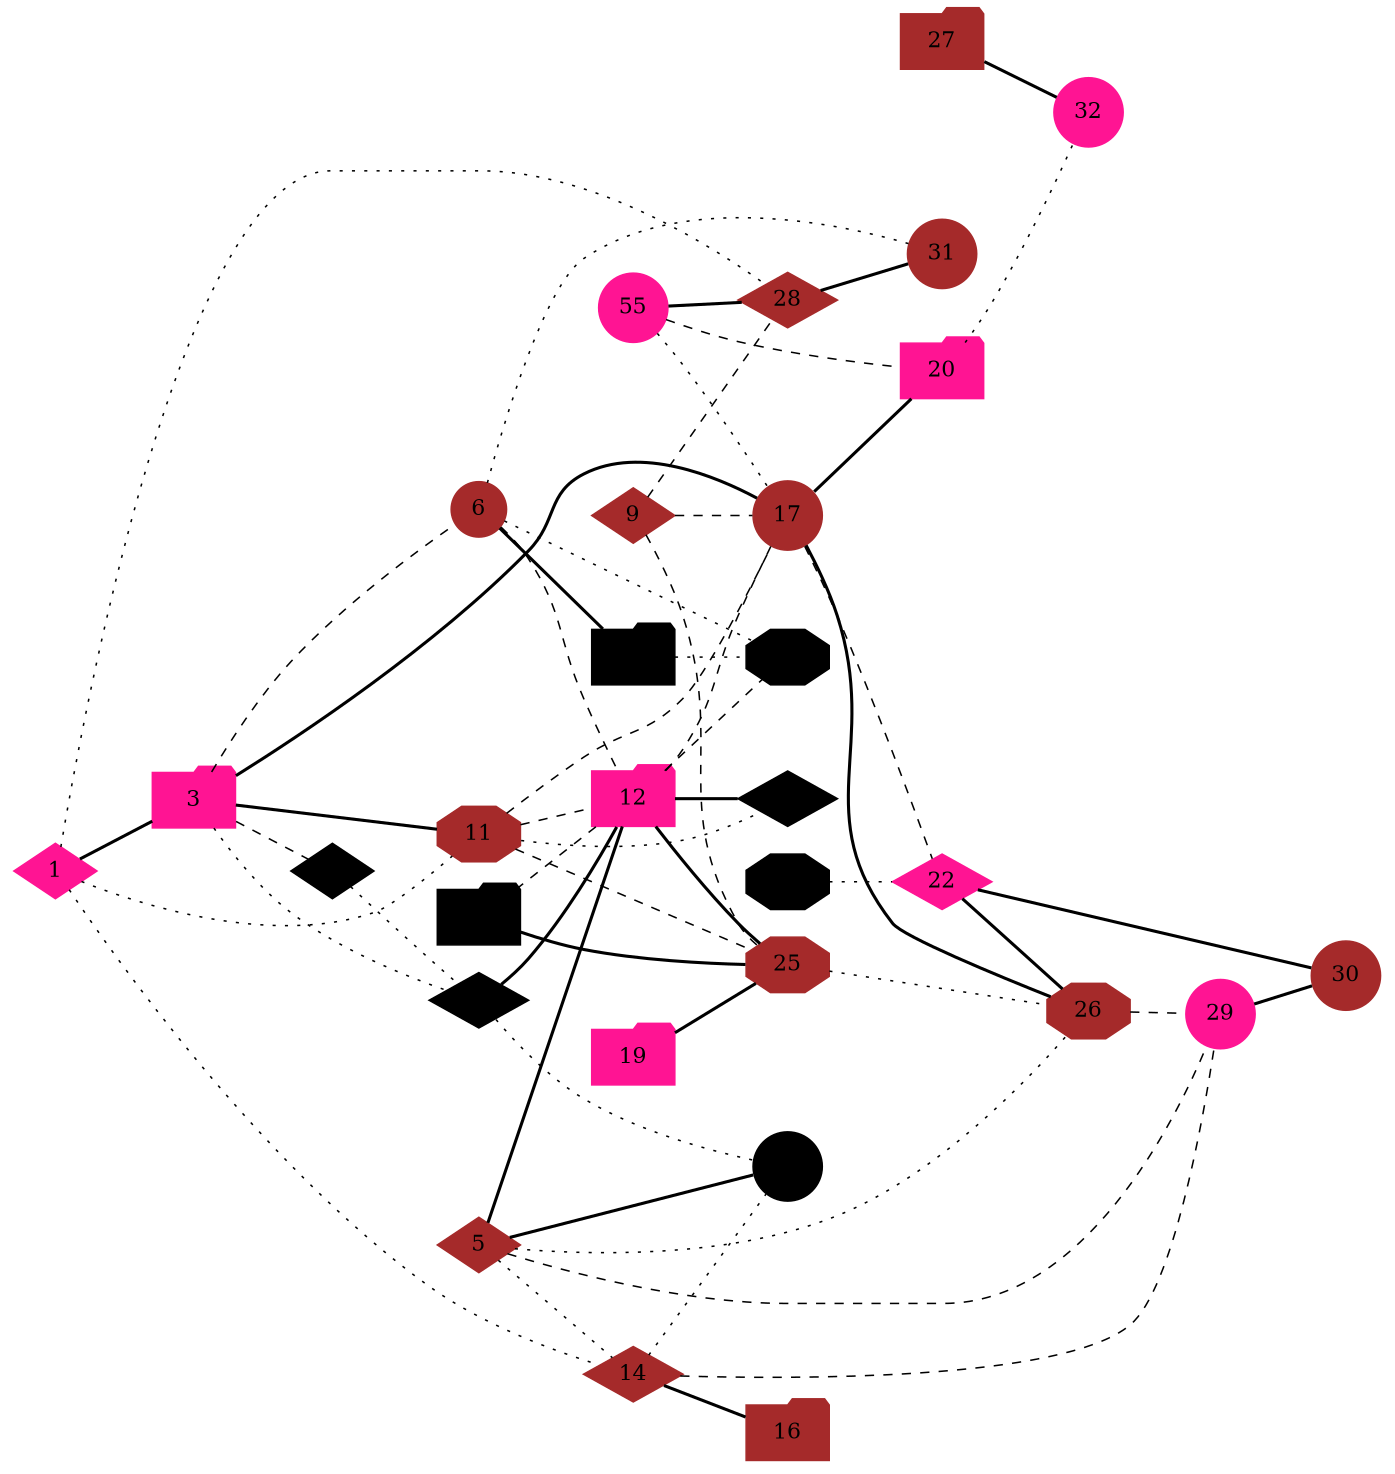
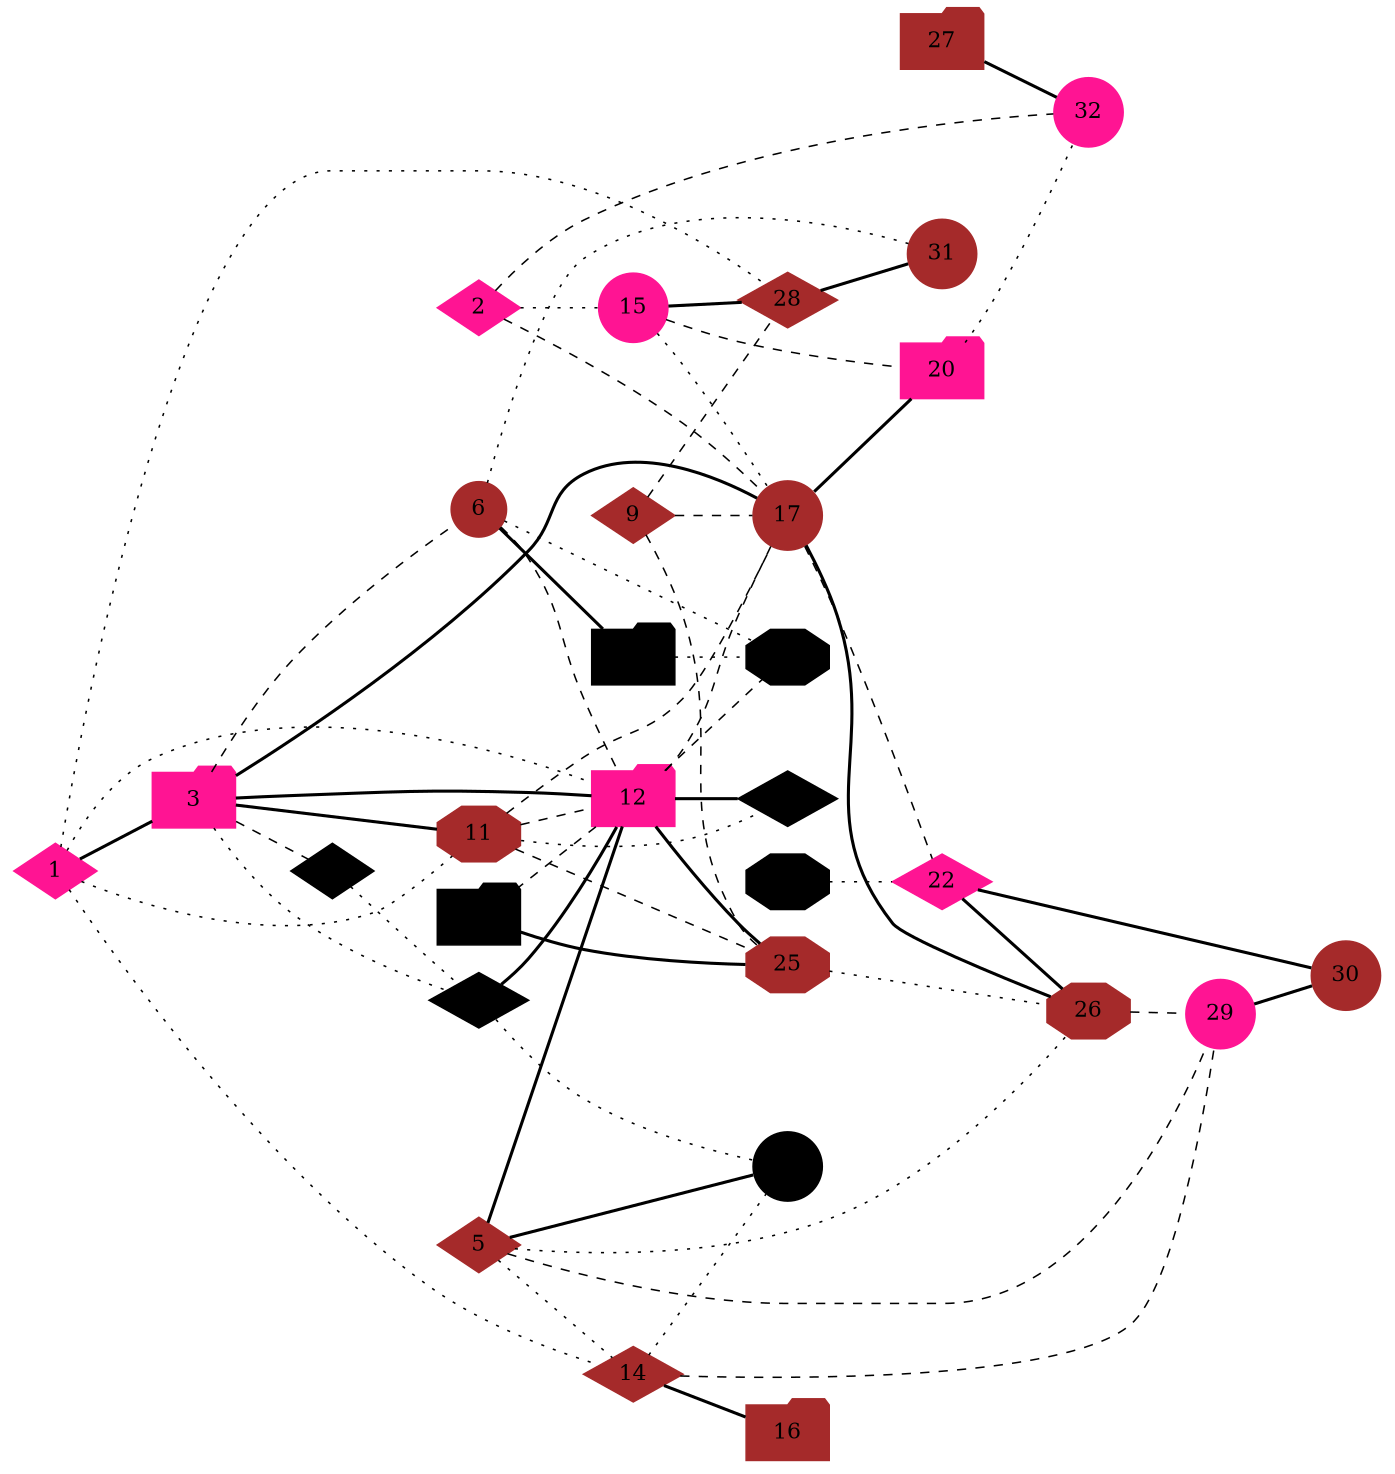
none -> (479, 308)
(633, 308) -> (633, 308)
none -> (281, 729)
none -> (414, 791)
(633, 1057) -> none
